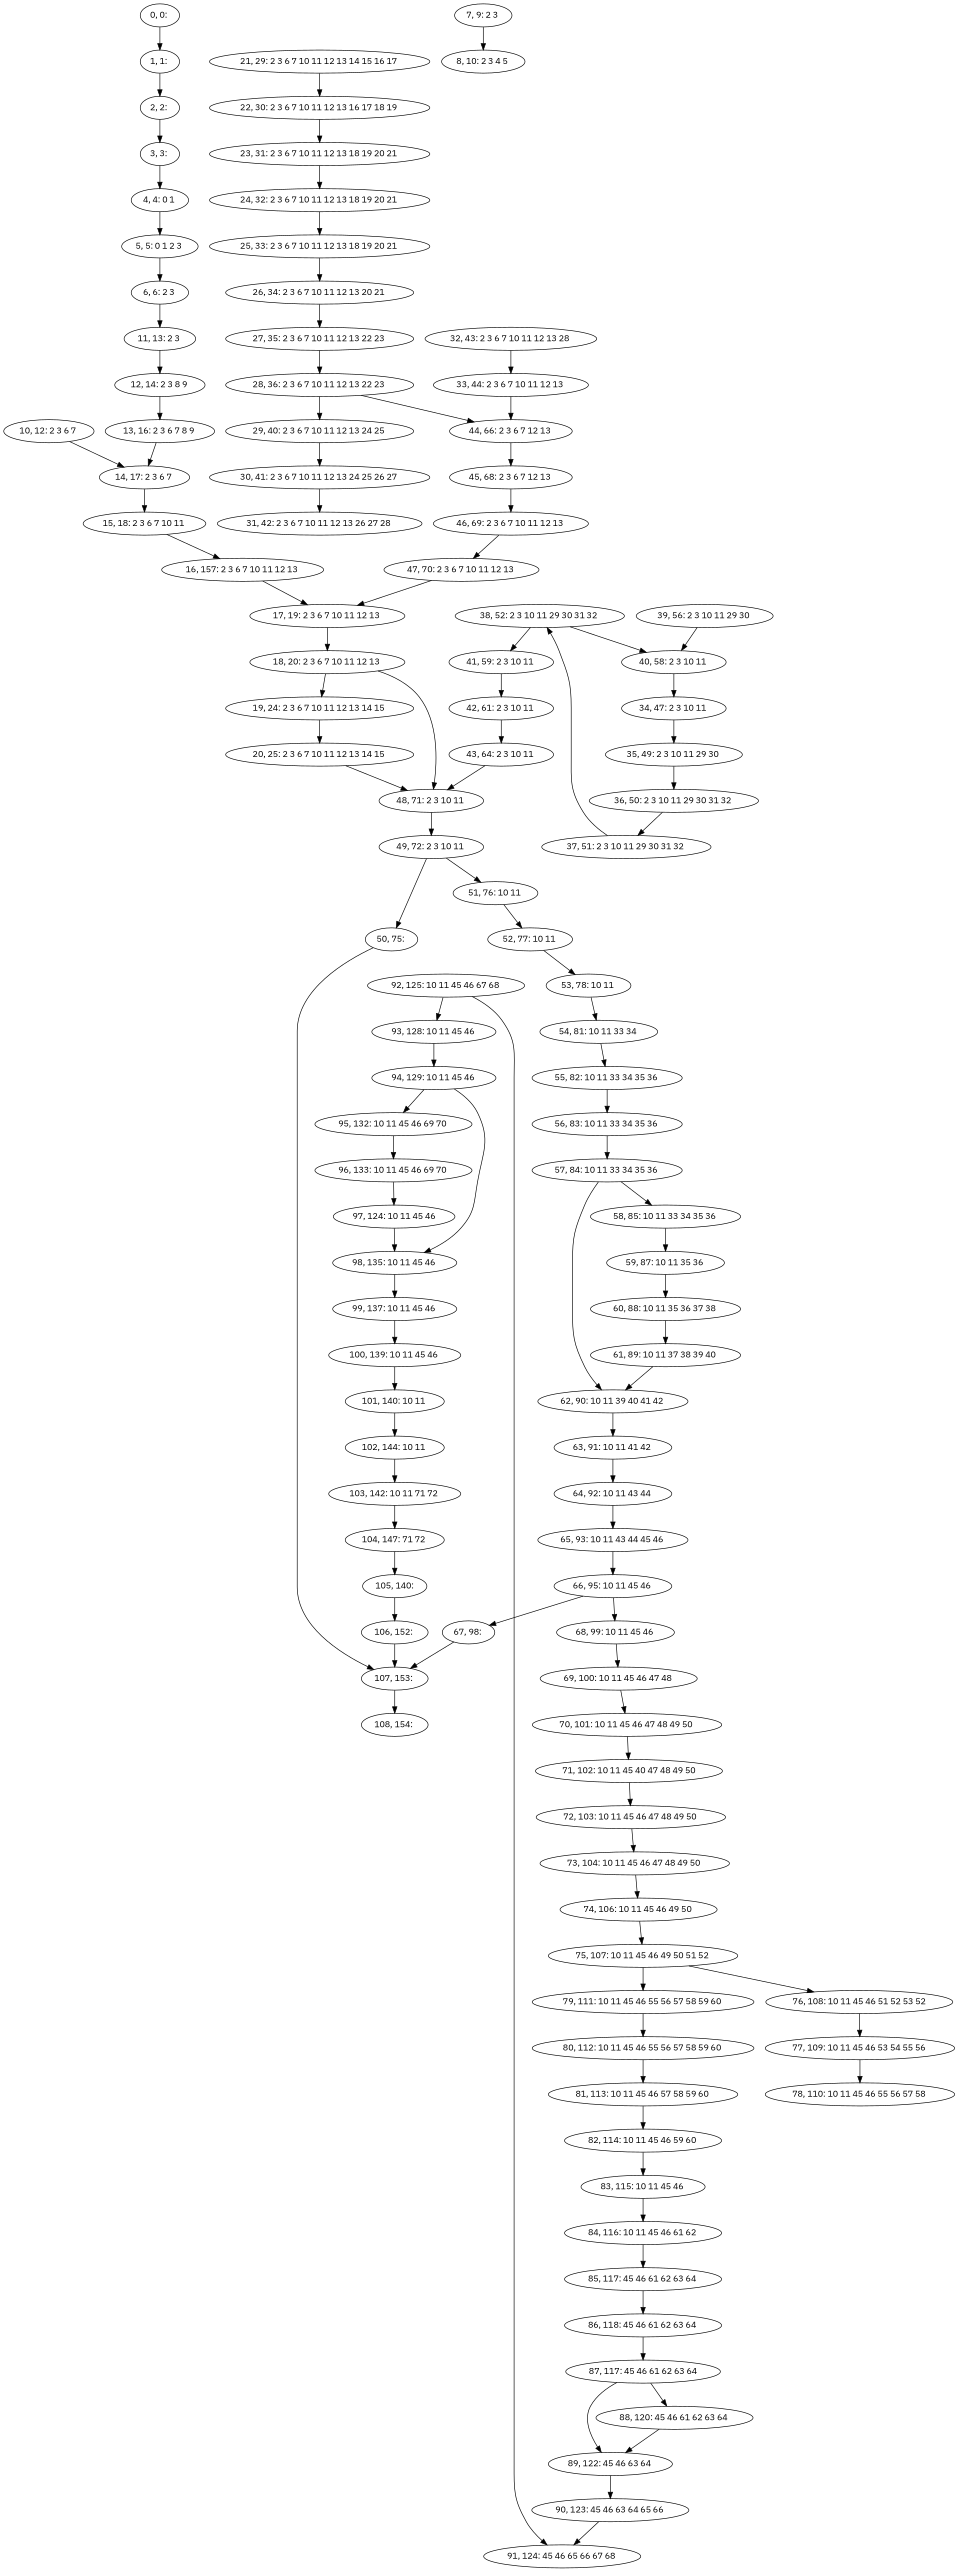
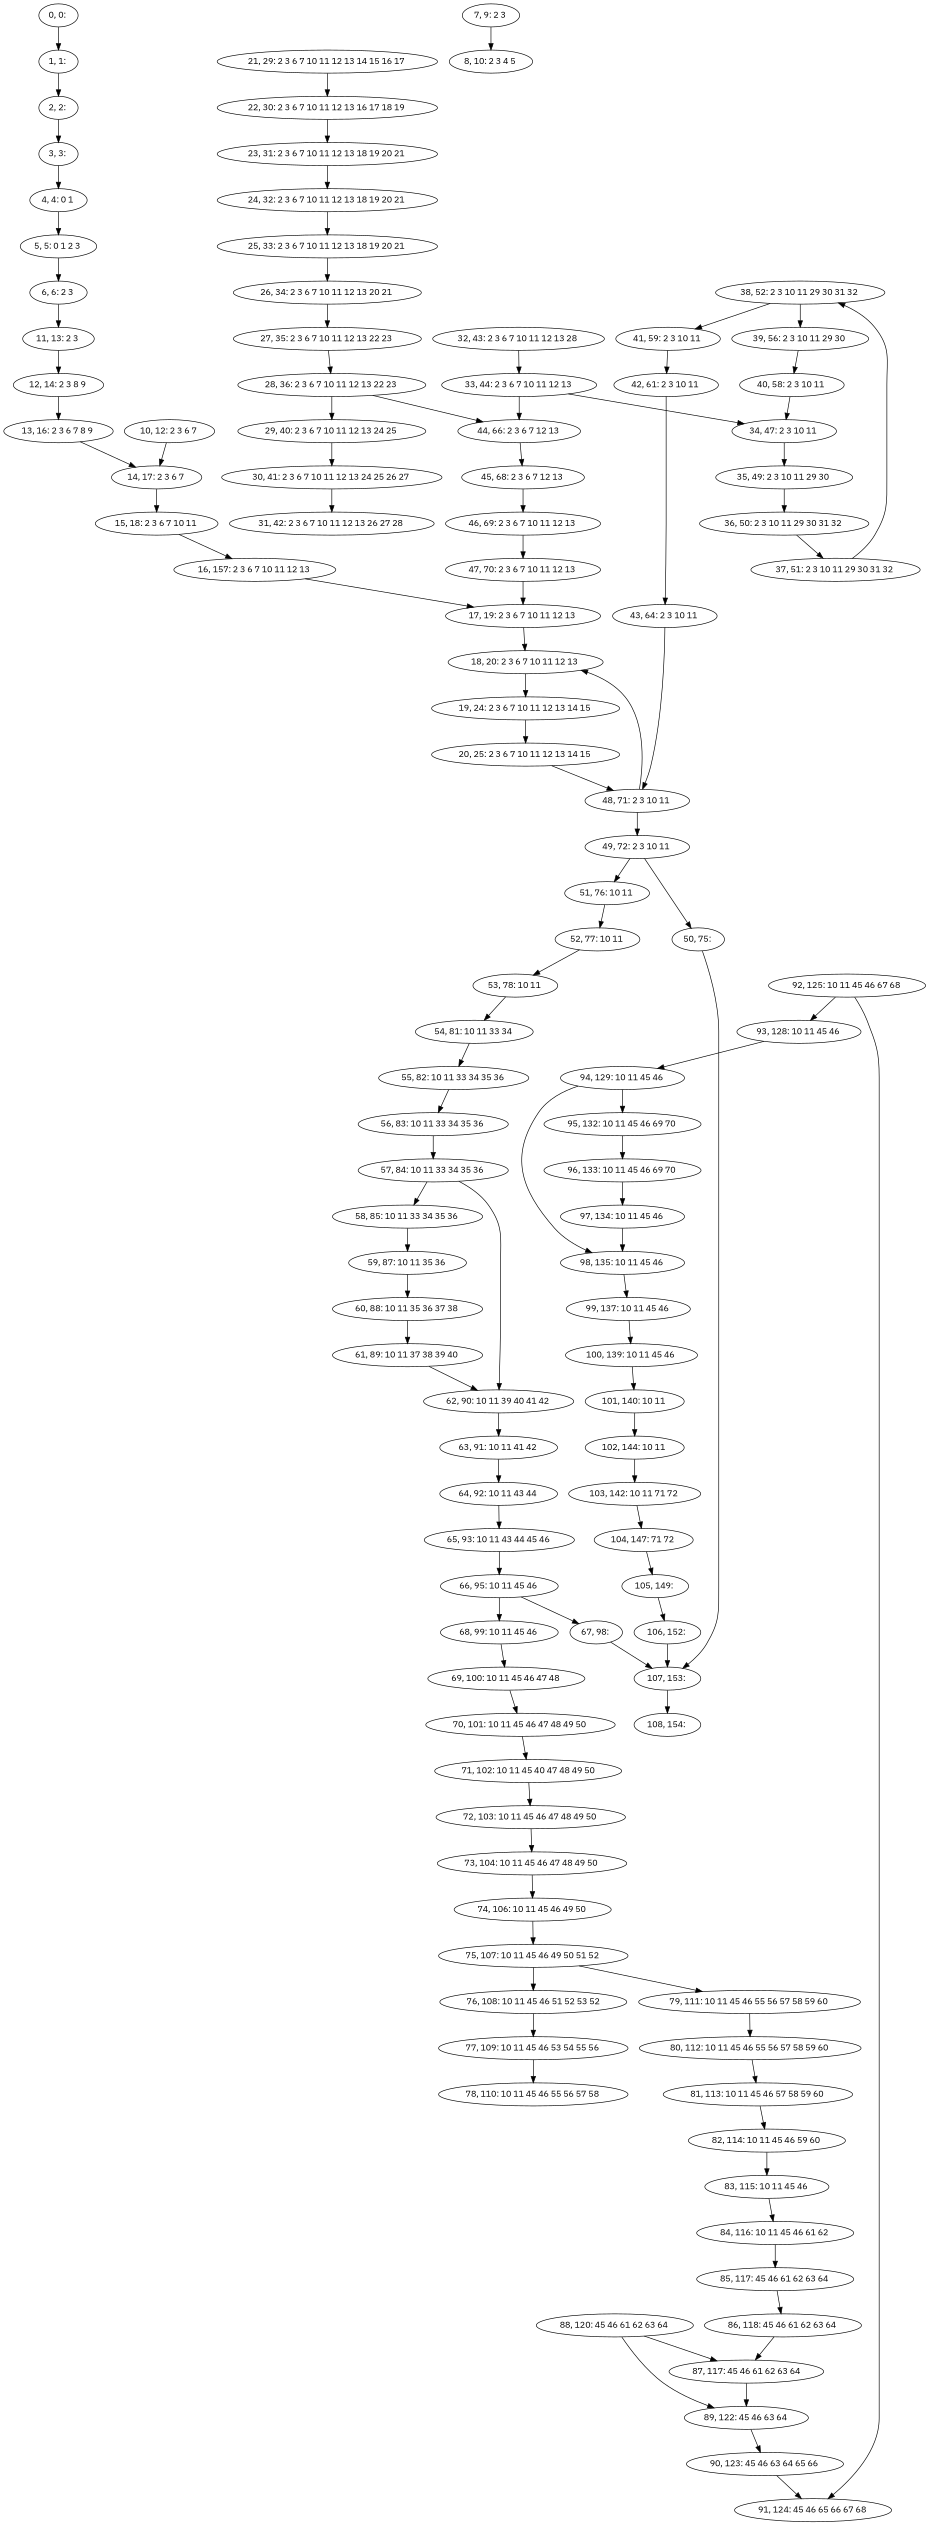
none -> (653, 408)
(605, 639) -> (800, 313)
(429, 714) -> (637, 719)
(394, 1217) -> (623, 1217)
(395, 1586) -> (655, 1586)
(657, 2392) -> (677, 2347)
